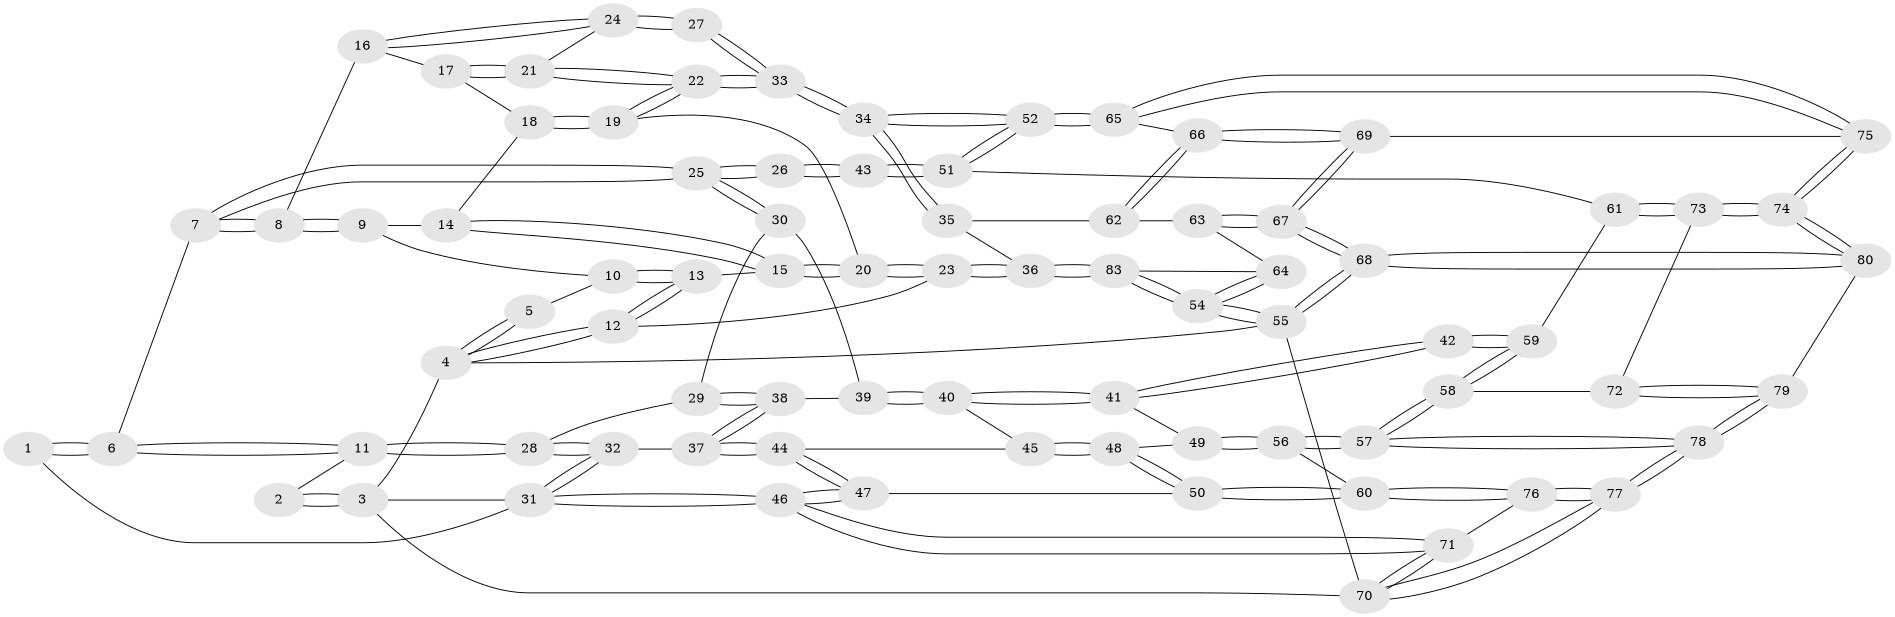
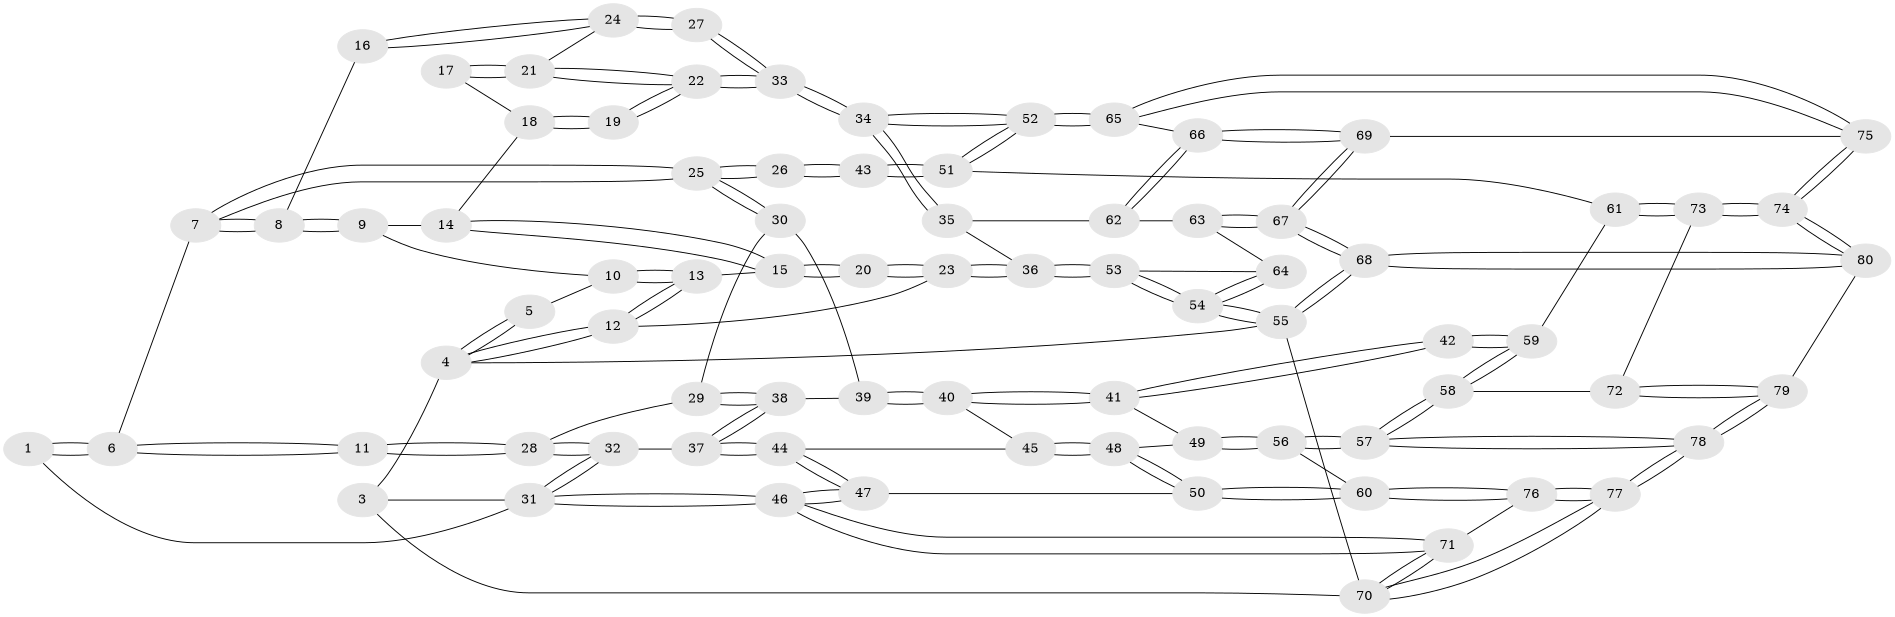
(405, 59) -> none
(783, 133) -> none
(1114, 271) -> (1114, 271)
(279, 500) -> none
